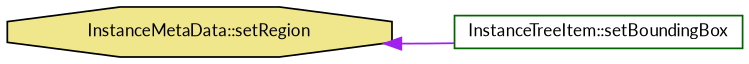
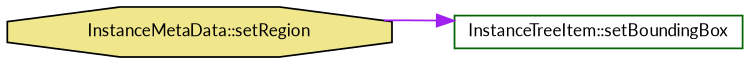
(428, 44) -> (410, 20)
